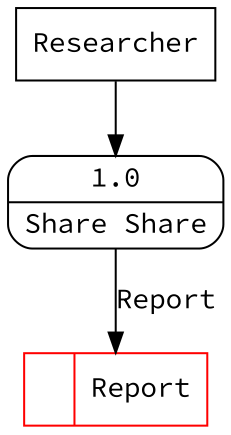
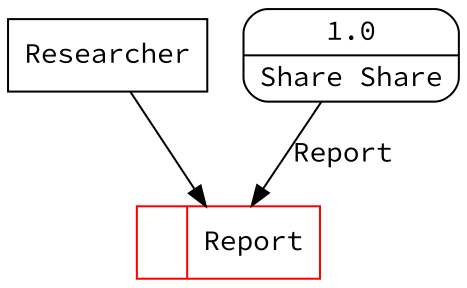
(116, 108) -> (162, 140)
